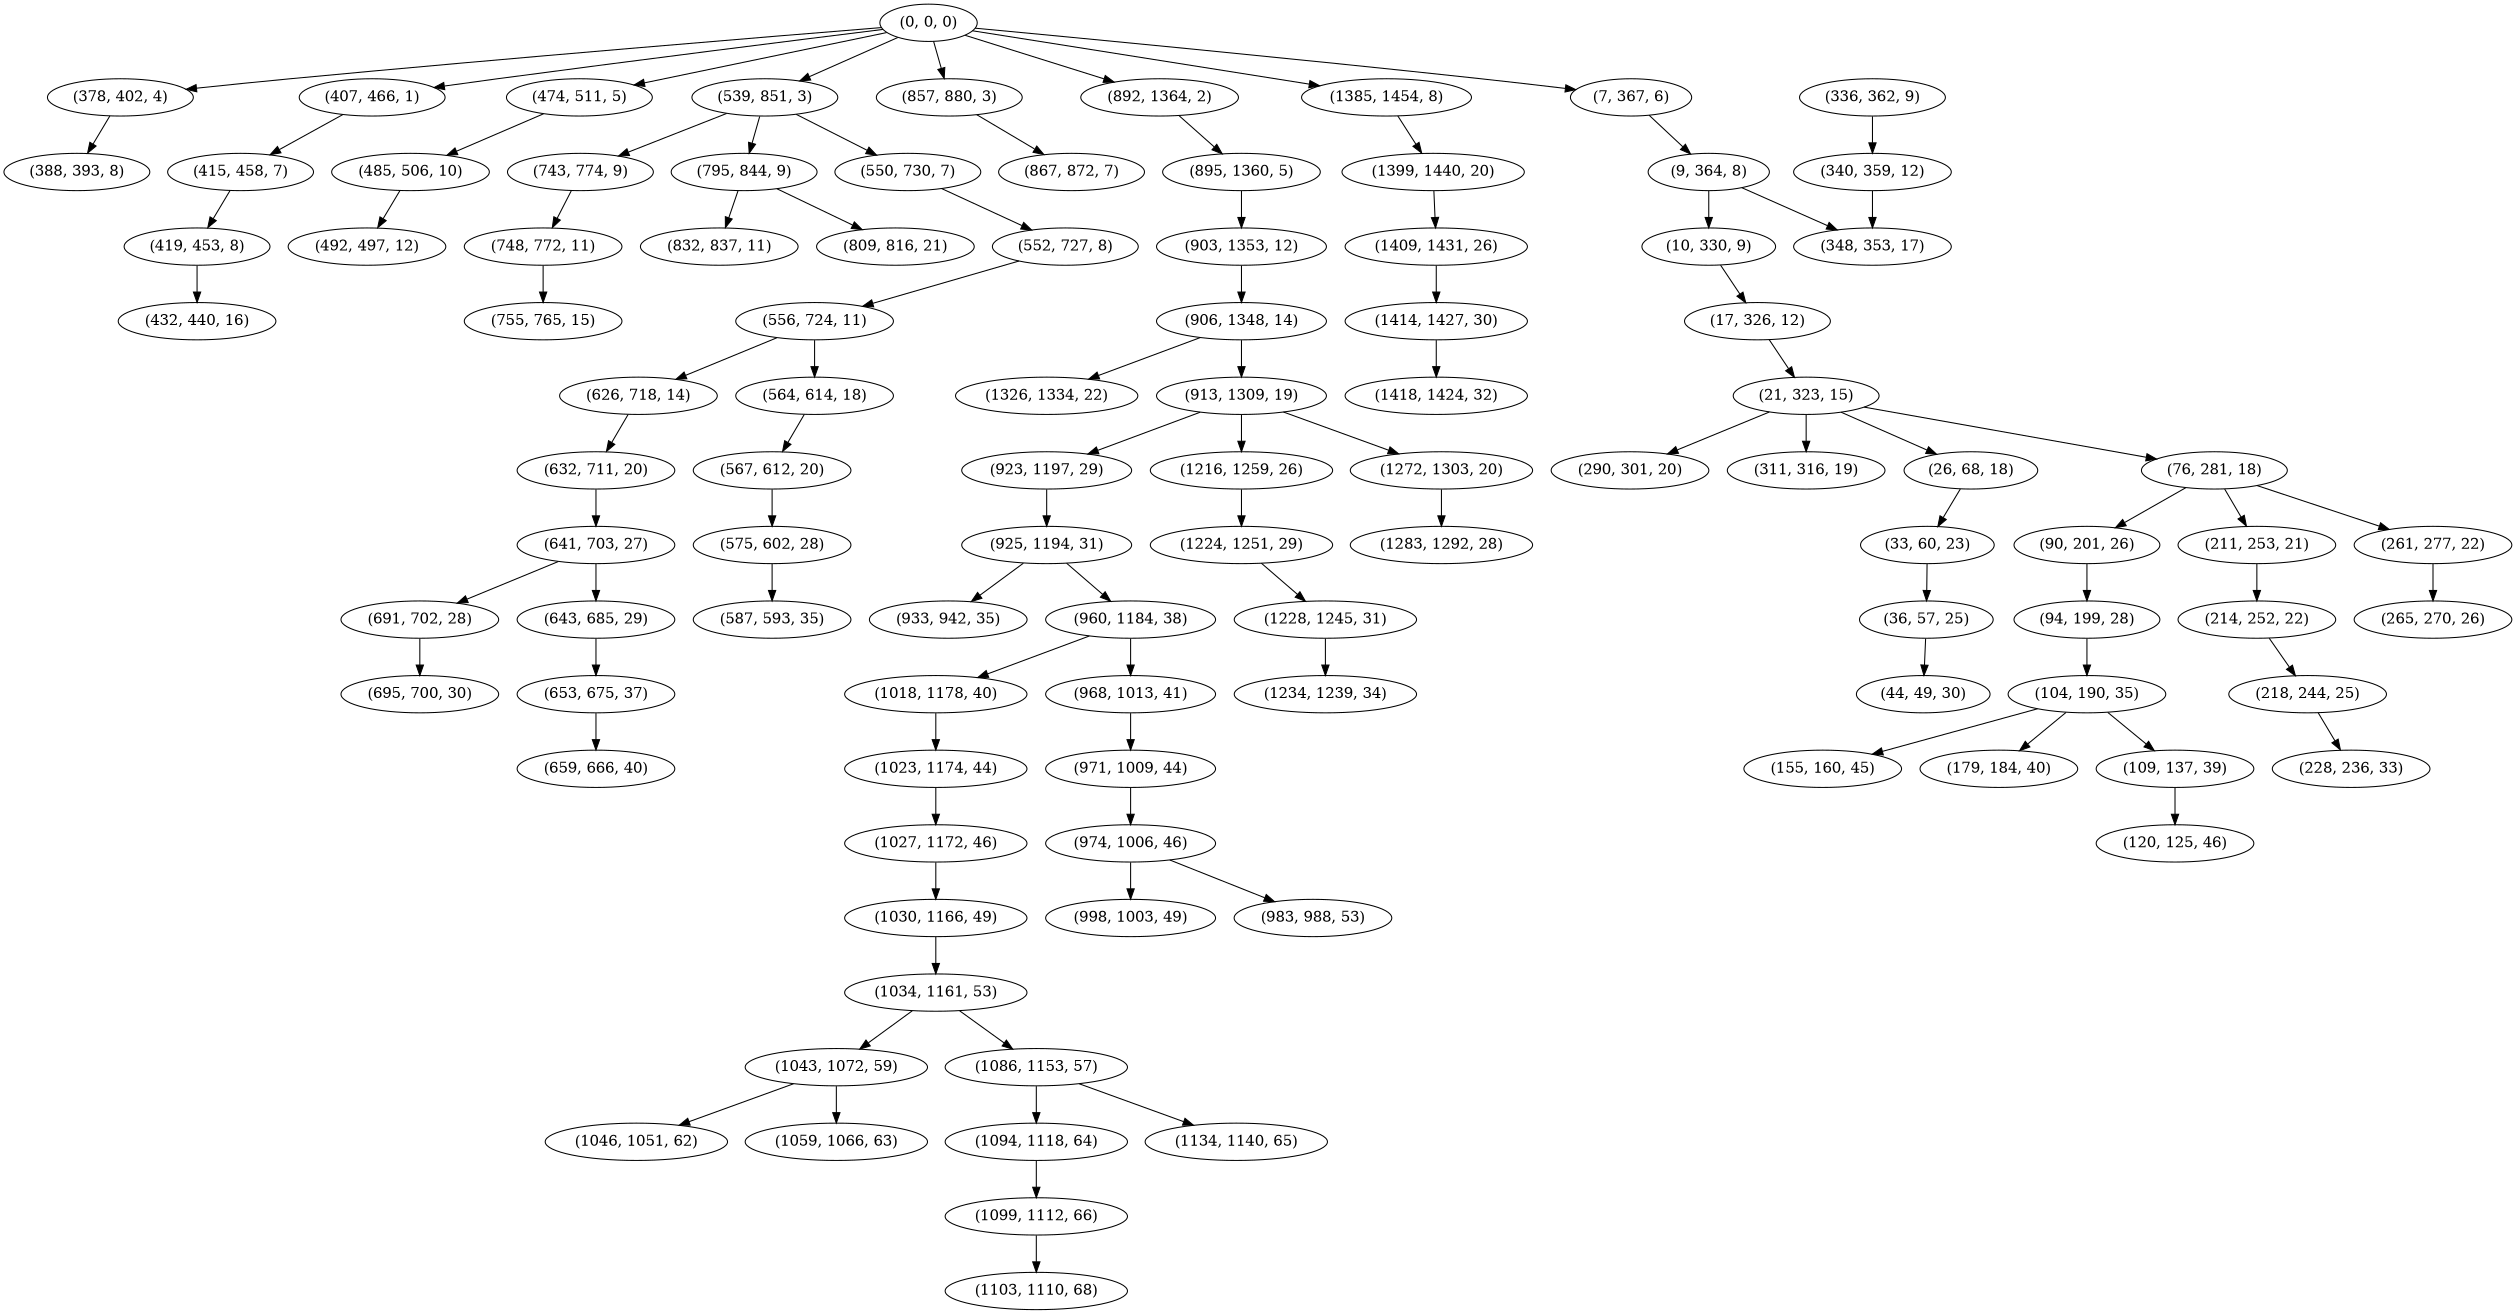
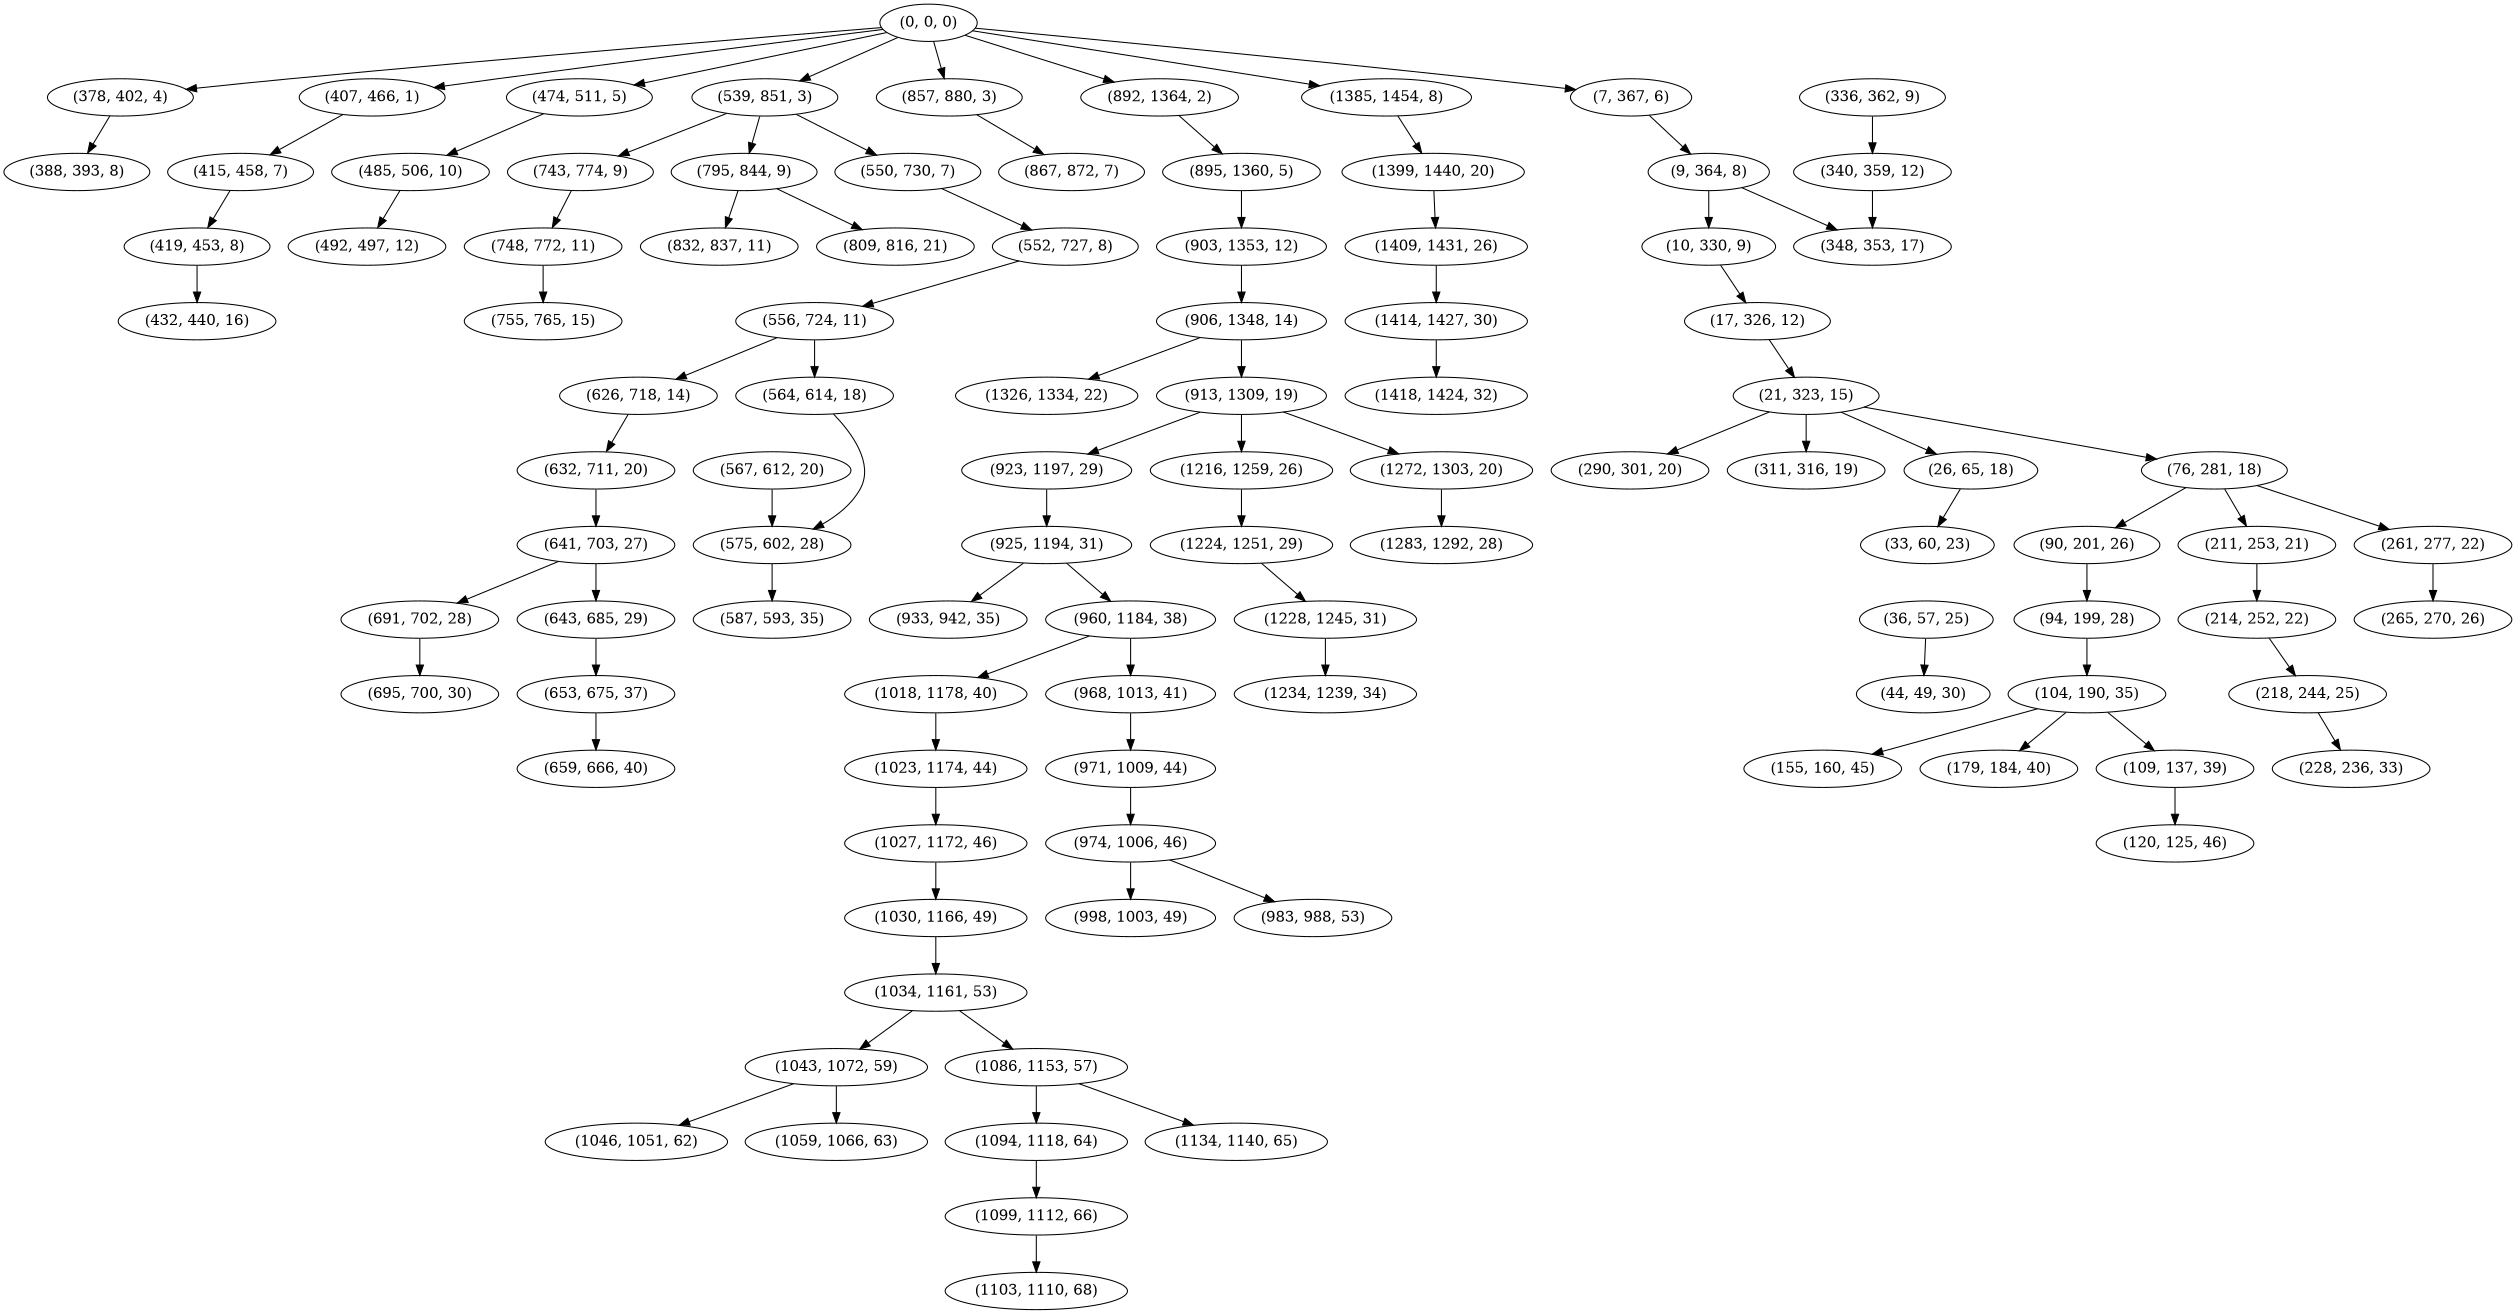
(796, 428) -> (864, 473)
(1971, 470) -> (1971, 470)
(1927, 577) -> none
